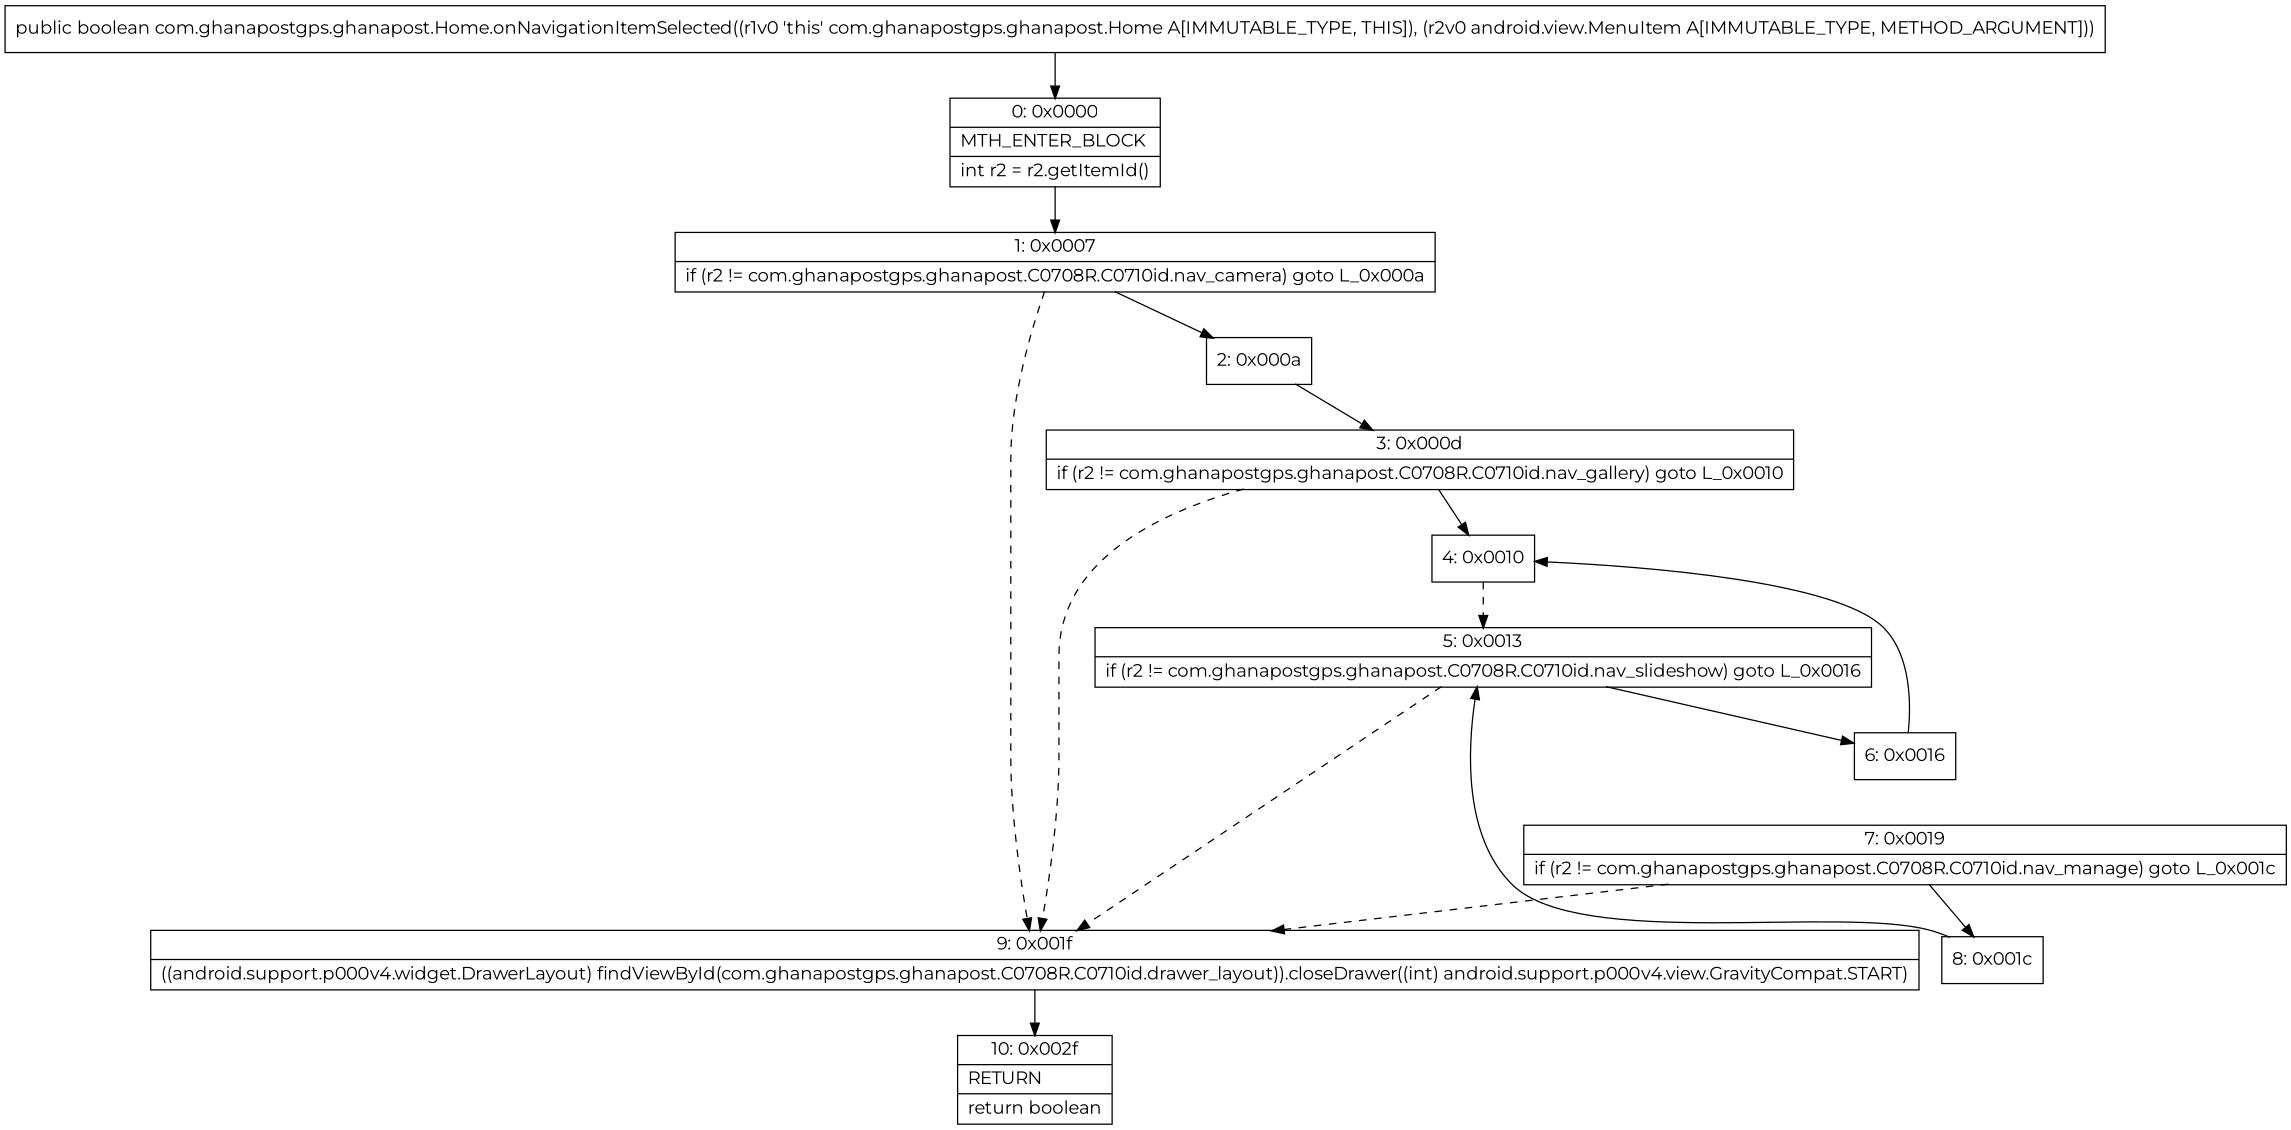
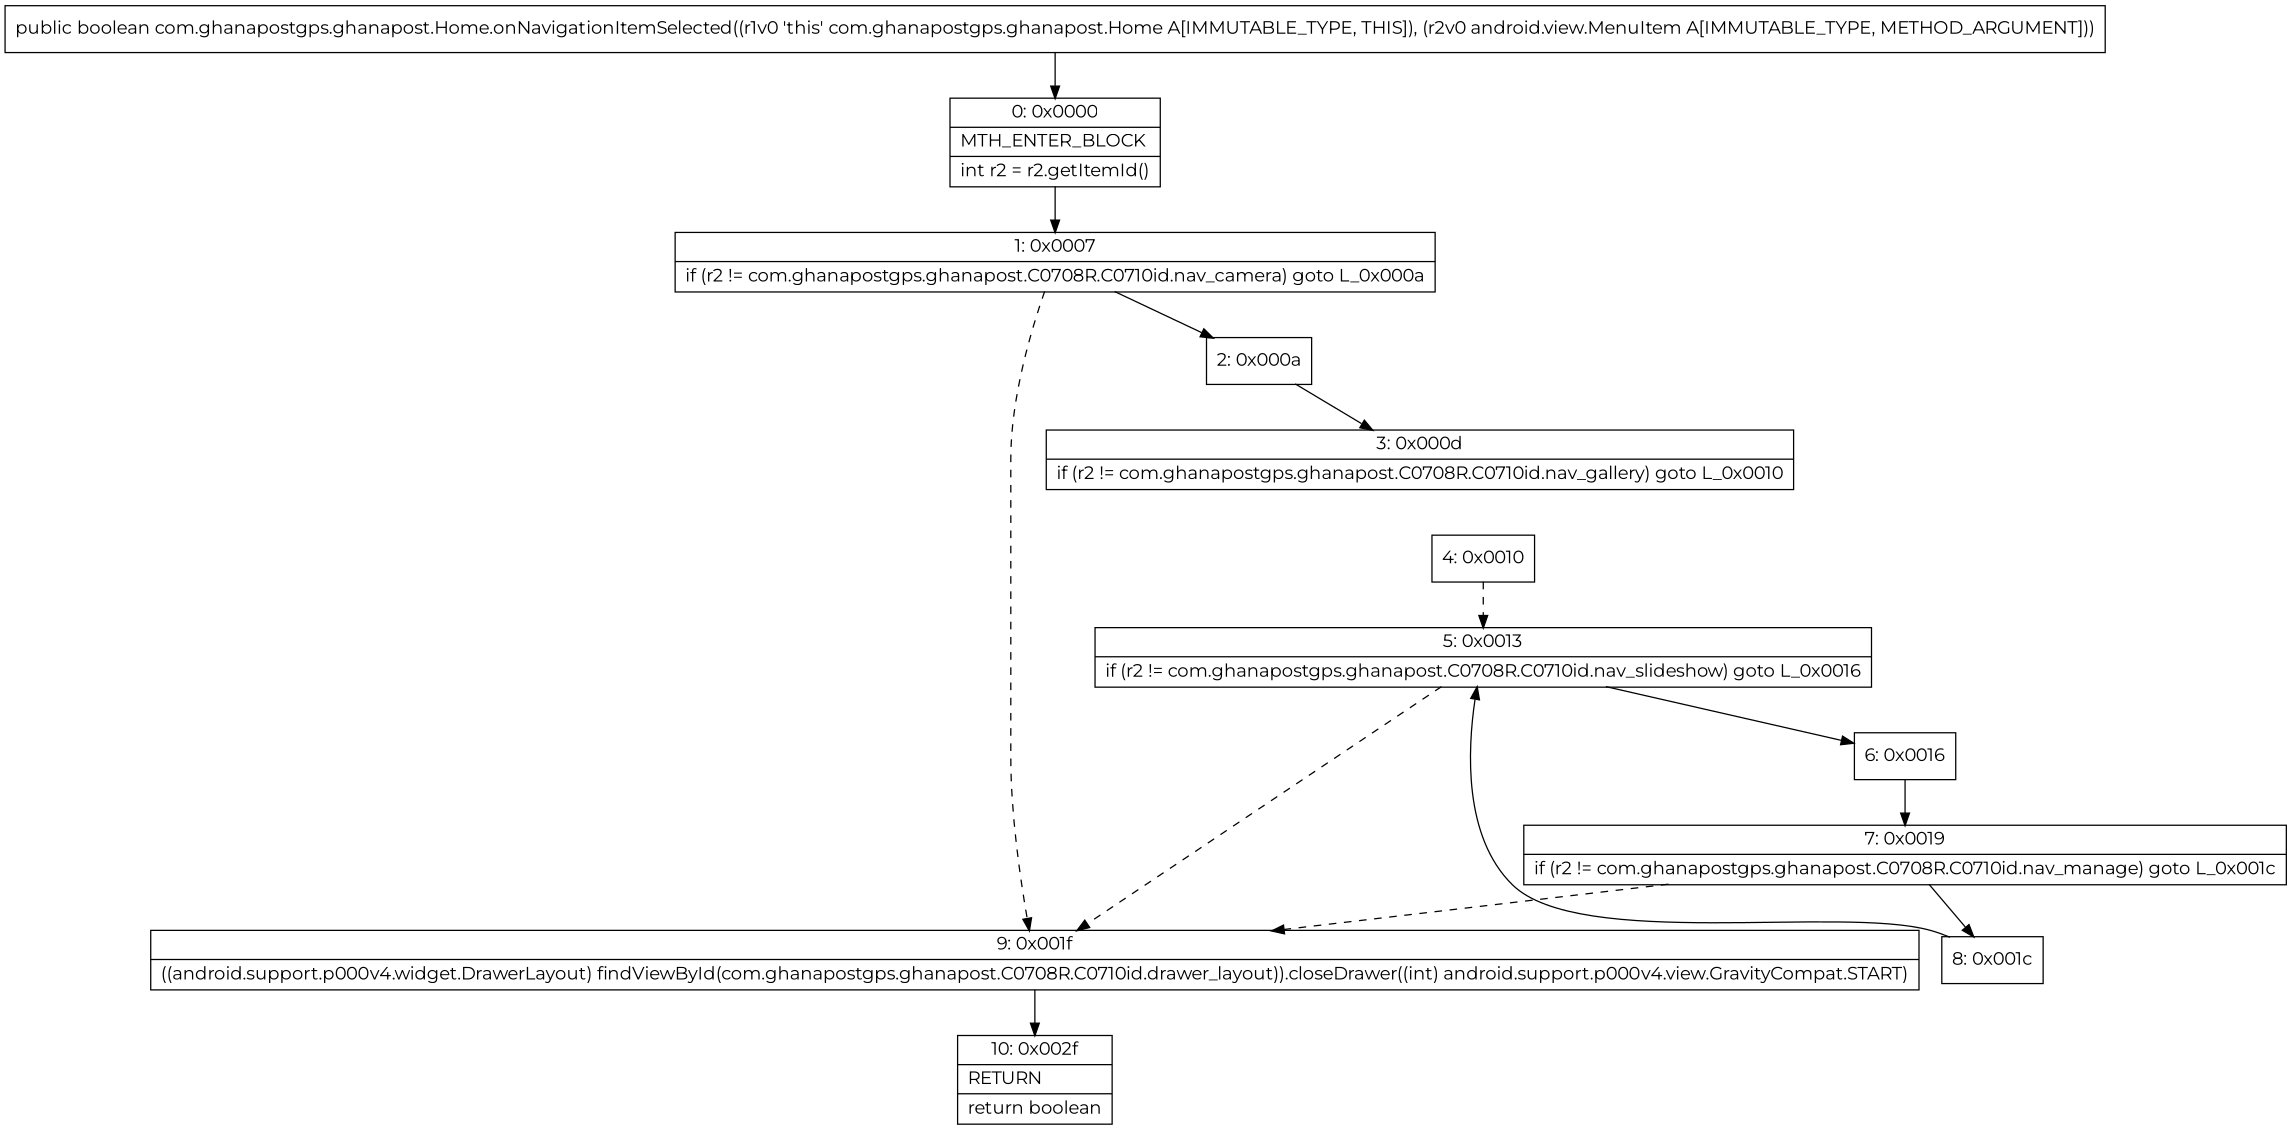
(1450, 507) -> none
(1775, 586) -> (1905, 796)
(1059, 654) -> none
